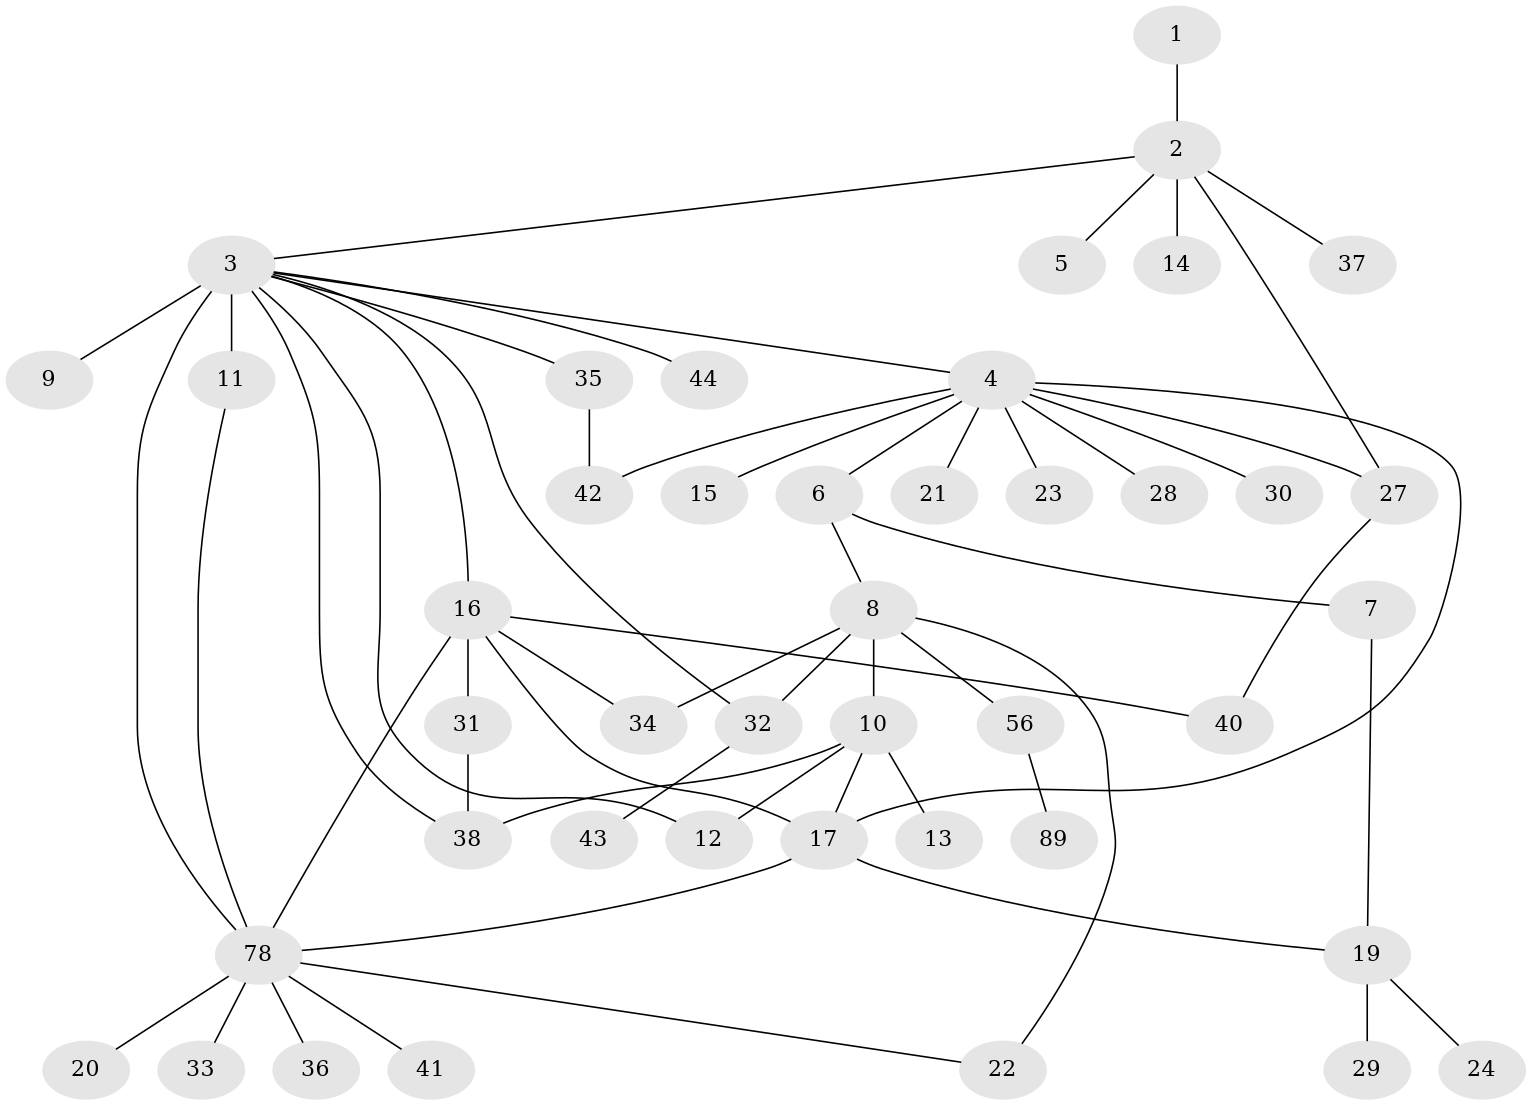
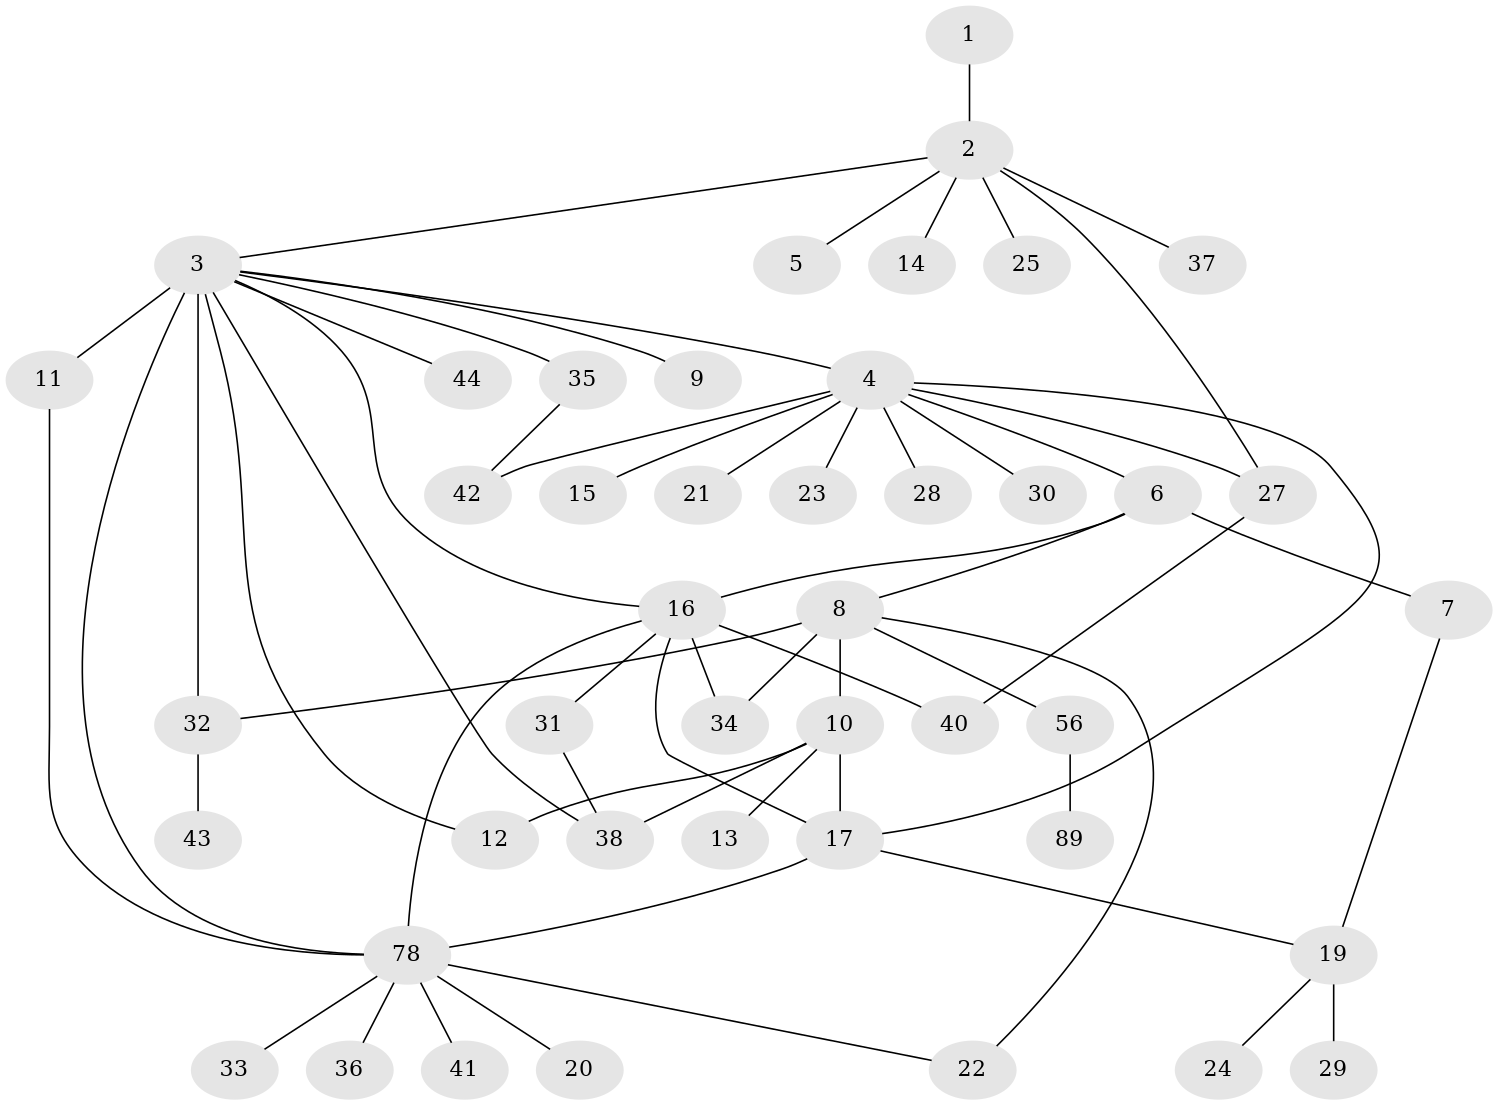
none -> (1027, 265)
none -> (924, 559)
